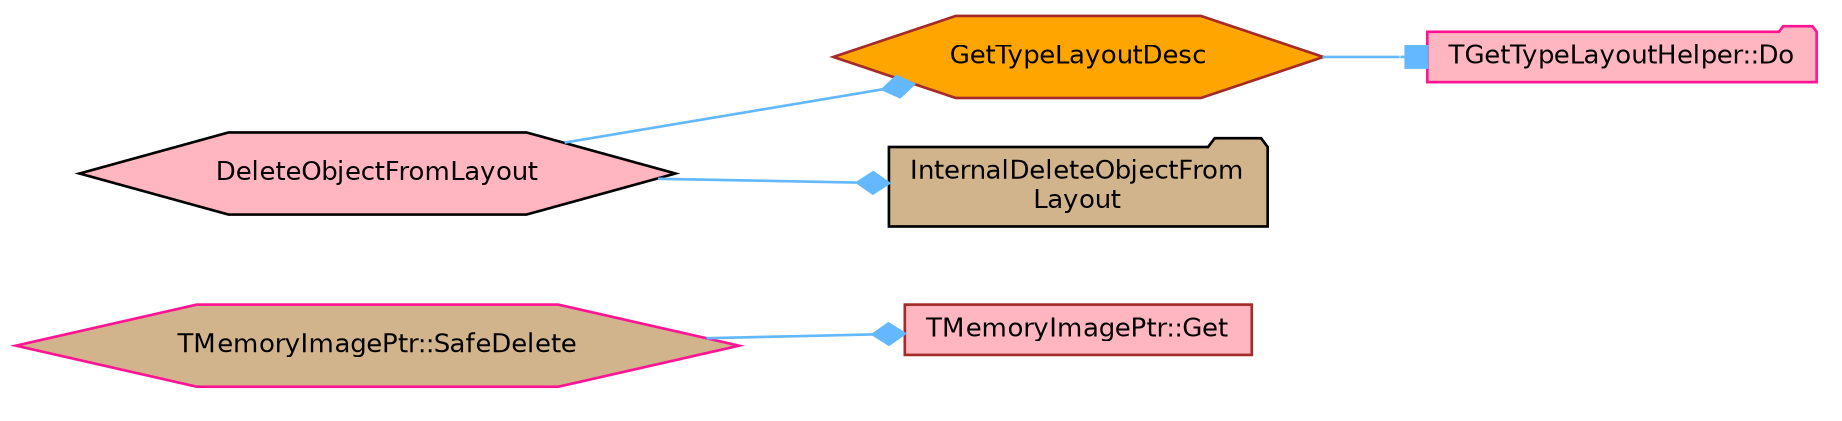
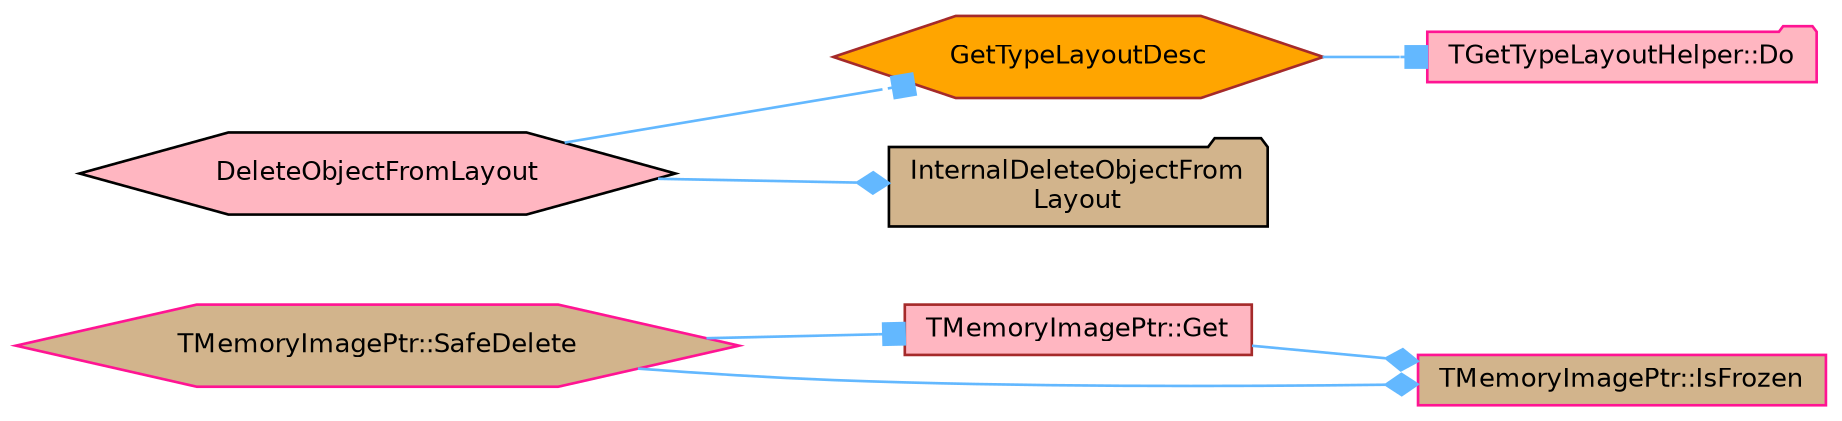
(724, 116) -> (724, 116)
(792, 336) -> (792, 336)
none -> (1622, 380)
